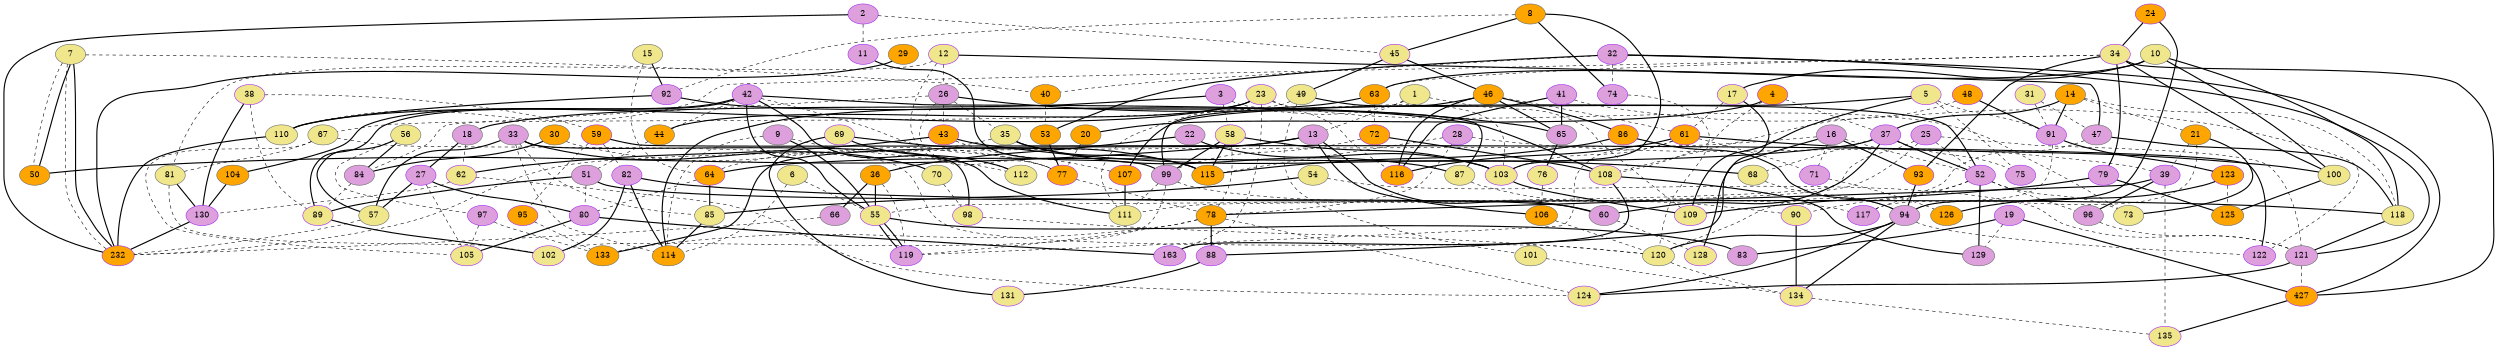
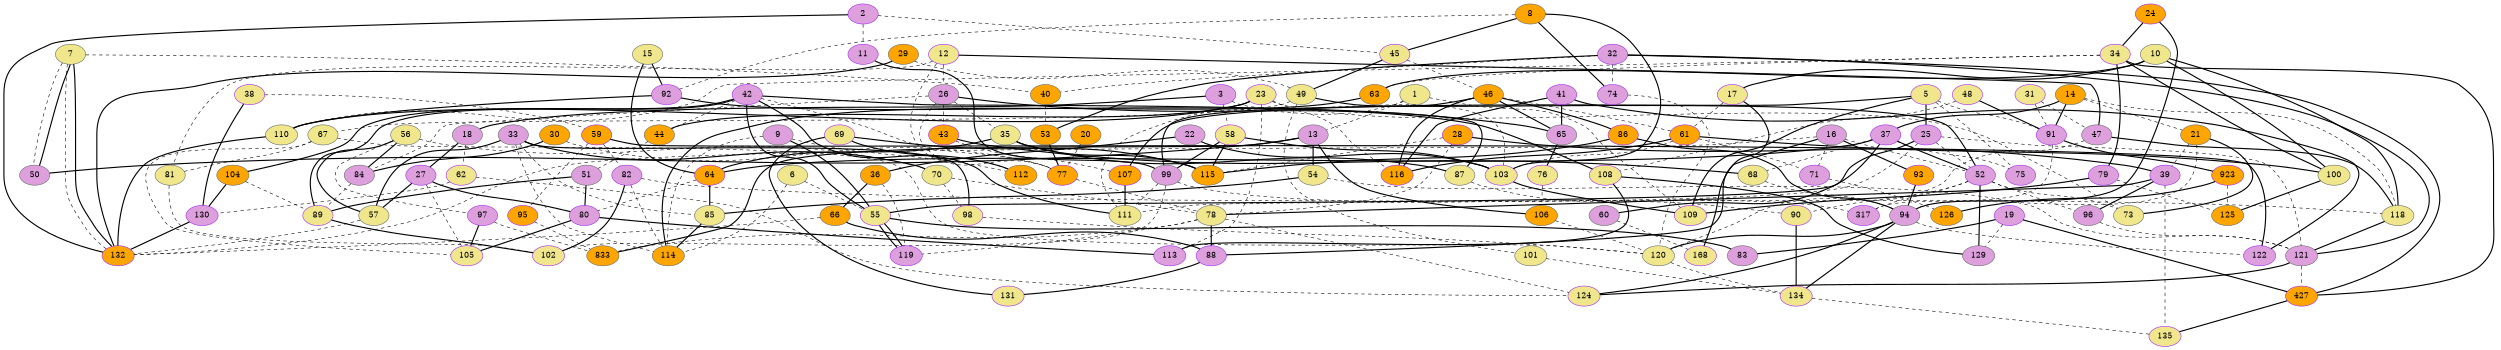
none -> (1140, 71)
(1440, 74) -> (1440, 74)
(2002, 92) -> none
(1773, 95) -> none
(1967, 95) -> (1967, 95)
(2077, 111) -> (2077, 111)
none -> (1926, 115)
(1375, 135) -> none
(1458, 135) -> (1458, 135)
(635, 136) -> (635, 136)
(1676, 151) -> (1676, 151)
(856, 152) -> (856, 152)
none -> (558, 153)
(702, 154) -> none
(270, 172) -> (276, 195)
(35, 175) -> (35, 175)
(1021, 175) -> (1021, 175)
(2228, 175) -> (2228, 175)
(1231, 177) -> (1043, 191)
(875, 191) -> none
(186, 195) -> none
(585, 197) -> (585, 197)
(870, 198) -> none
(2173, 198) -> (2173, 198)
(1511, 201) -> (1511, 201)
(1149, 203) -> (1409, 201)
(1448, 203) -> (1313, 154)
(835, 215) -> (835, 215)
(1211, 215) -> (1211, 215)
(1863, 215) -> (1863, 215)
(645, 216) -> (645, 216)
(475, 236) -> (475, 236)
none -> (1023, 236)
(1283, 239) -> none
(118, 256) -> (118, 256)
(603, 256) -> (603, 256)
(1170, 256) -> (1170, 256)
(1700, 256) -> (1700, 256)
